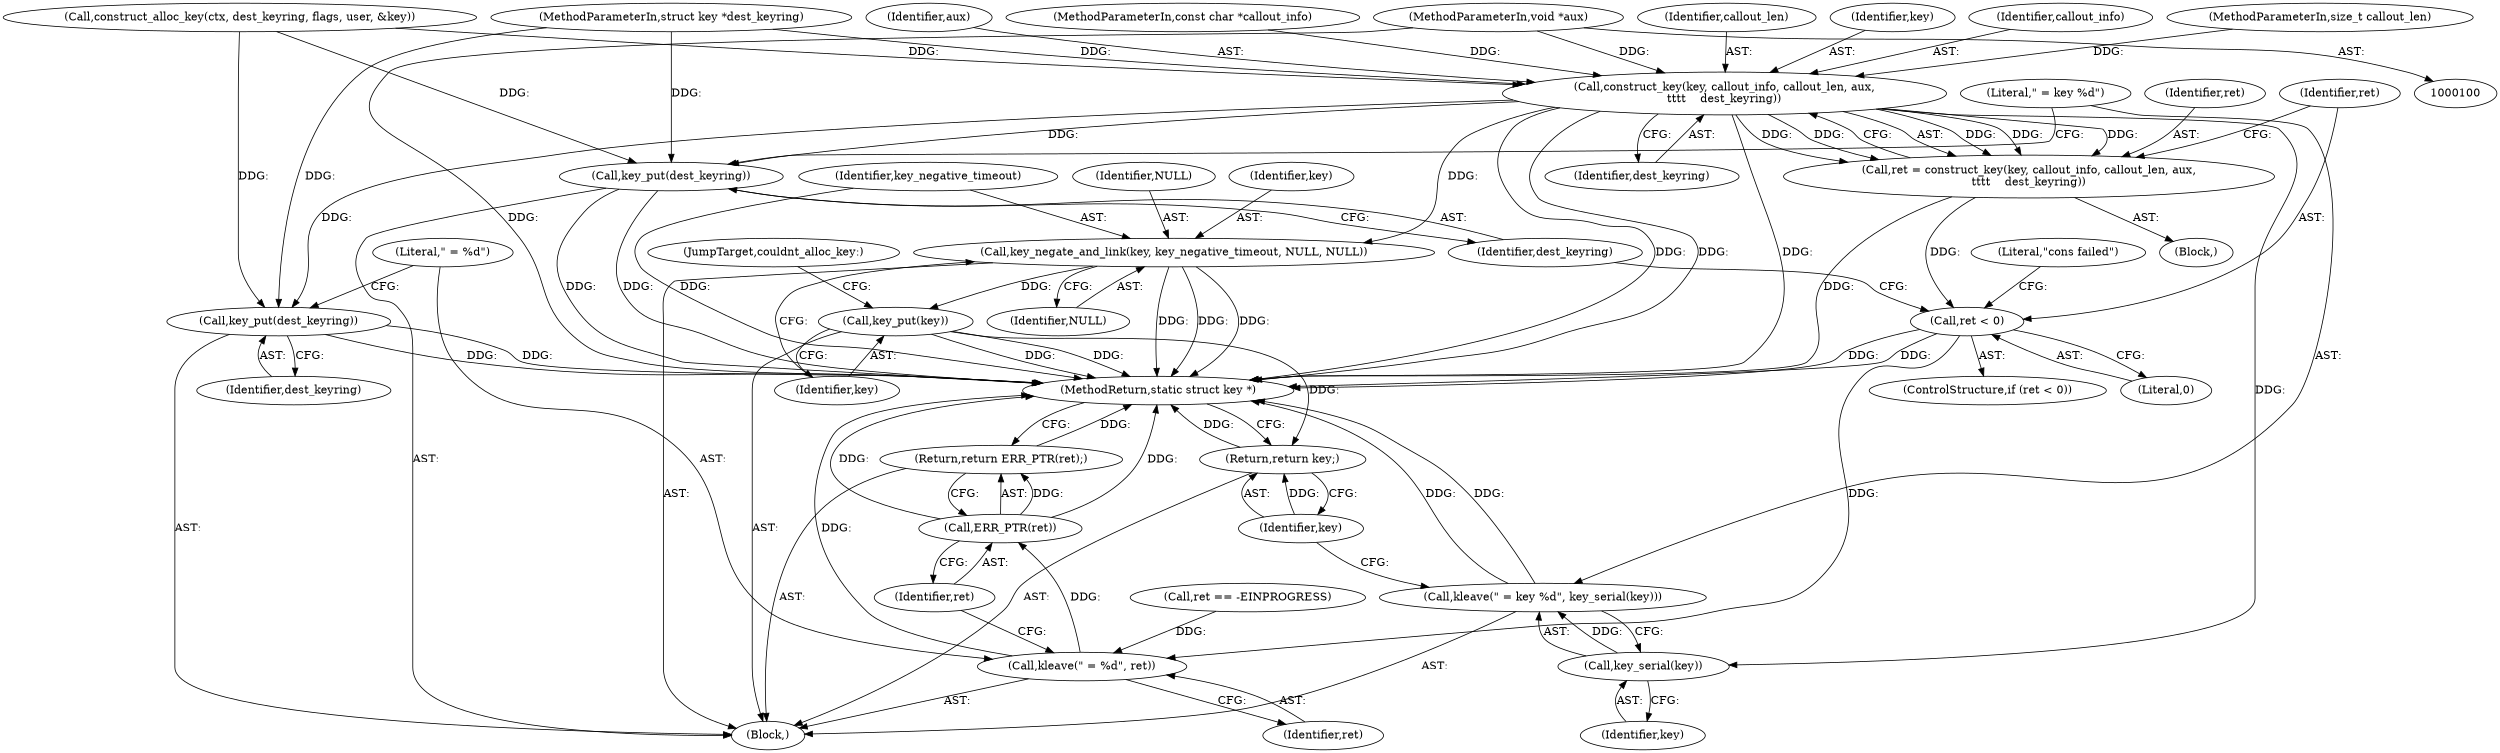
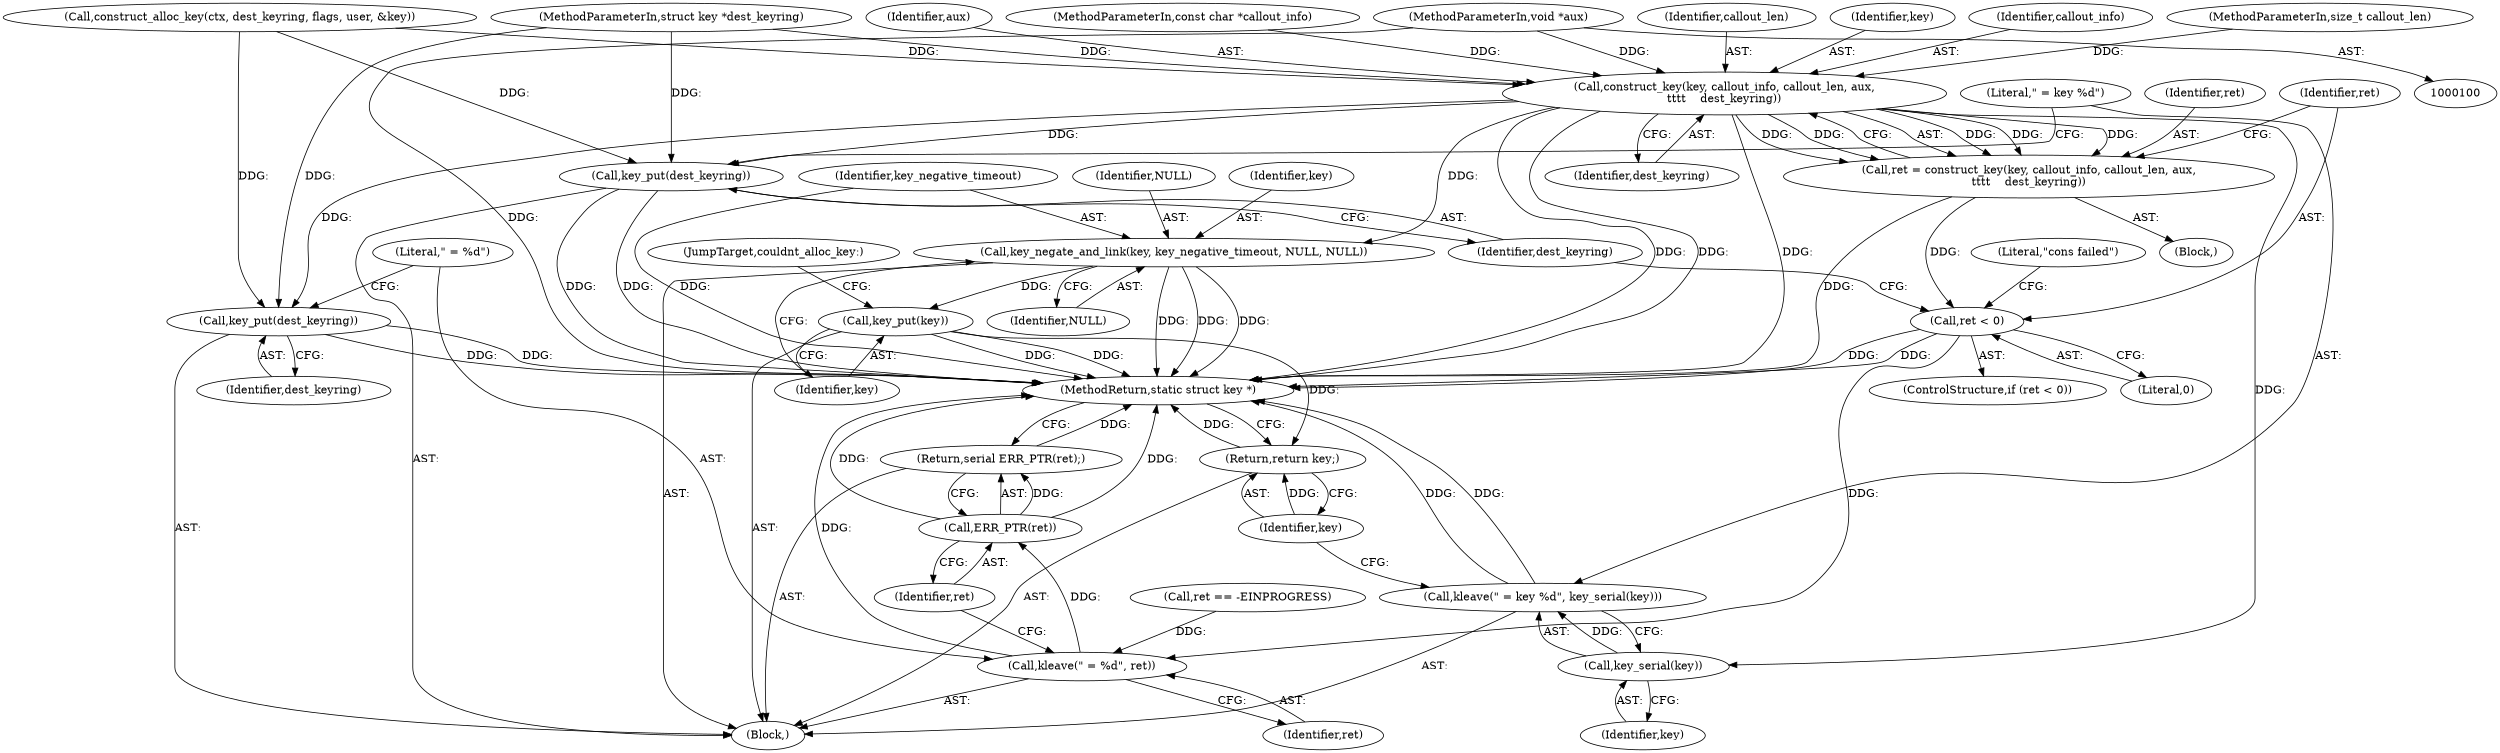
(1001, 460) -> (1001, 460)
